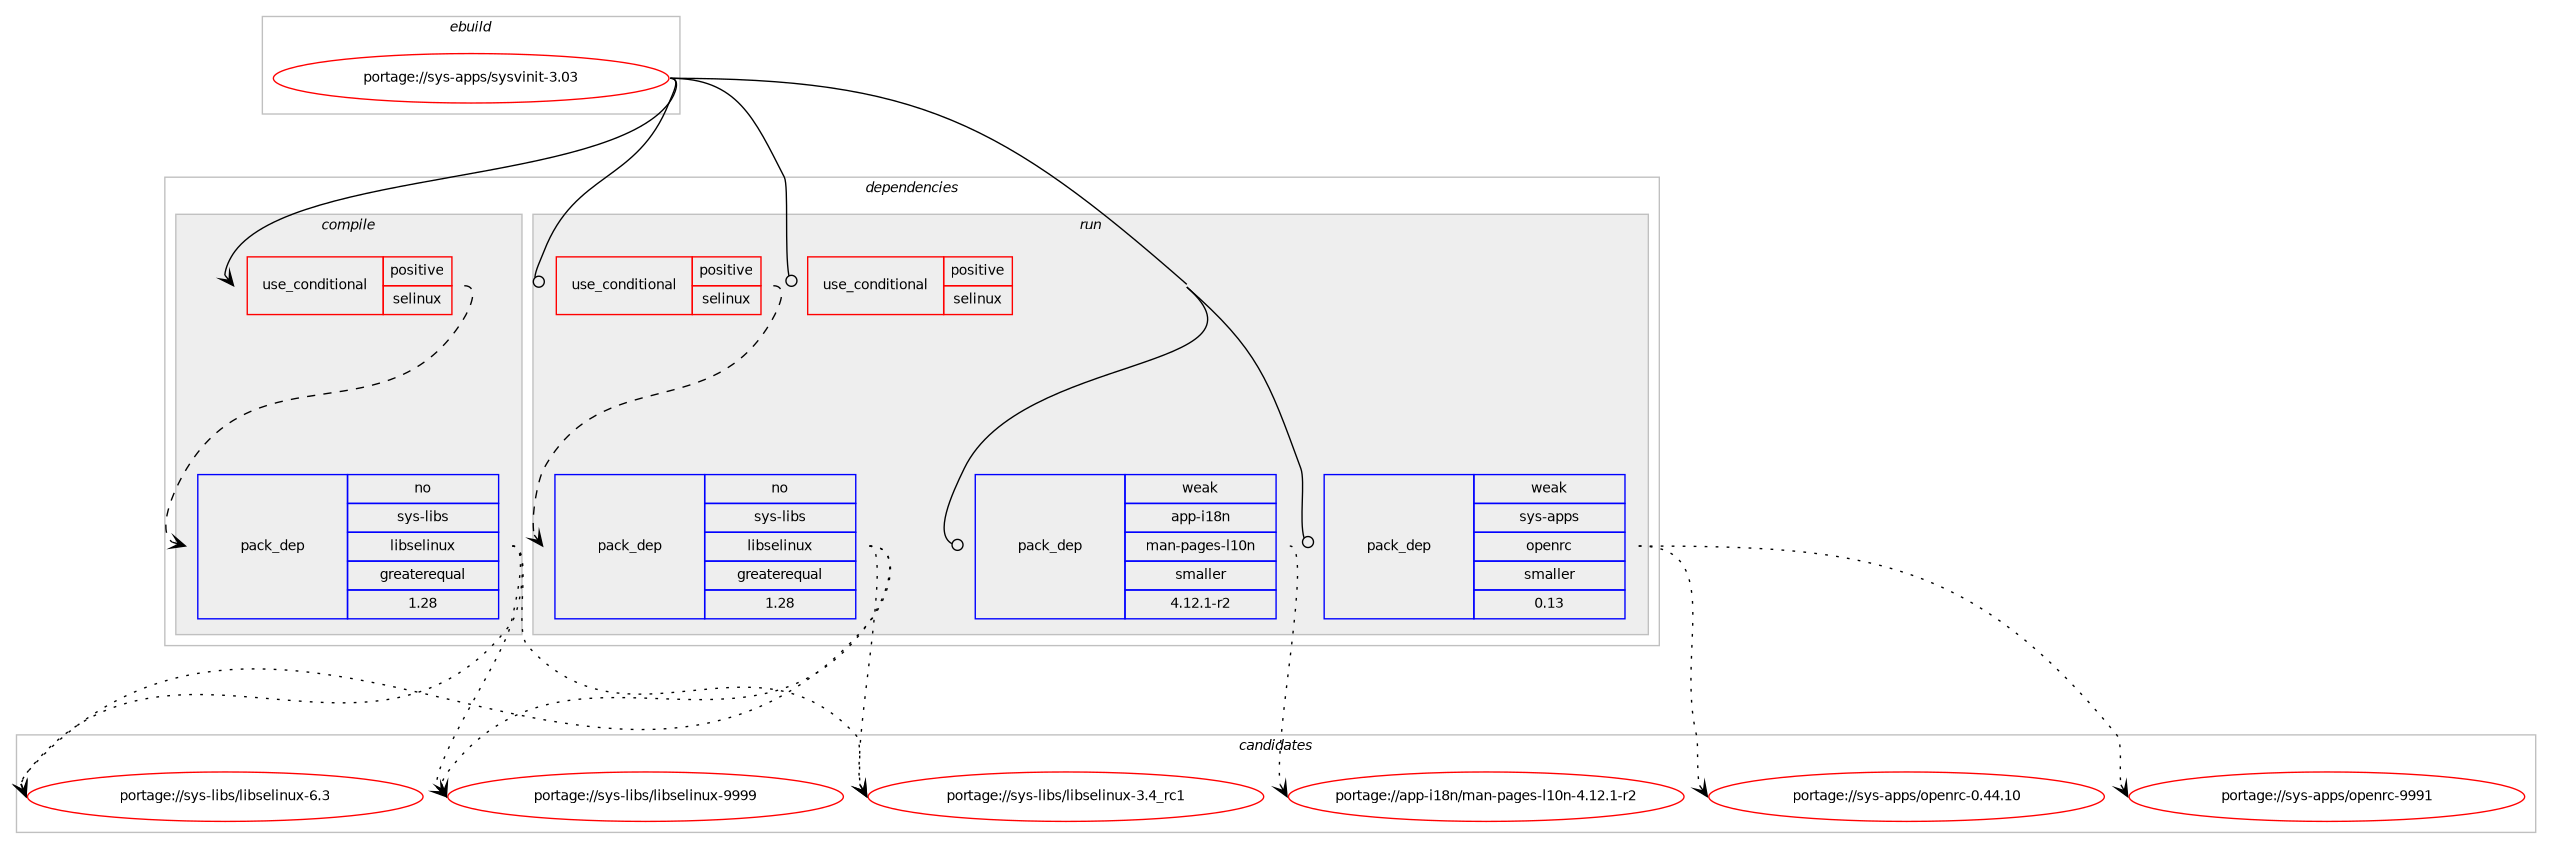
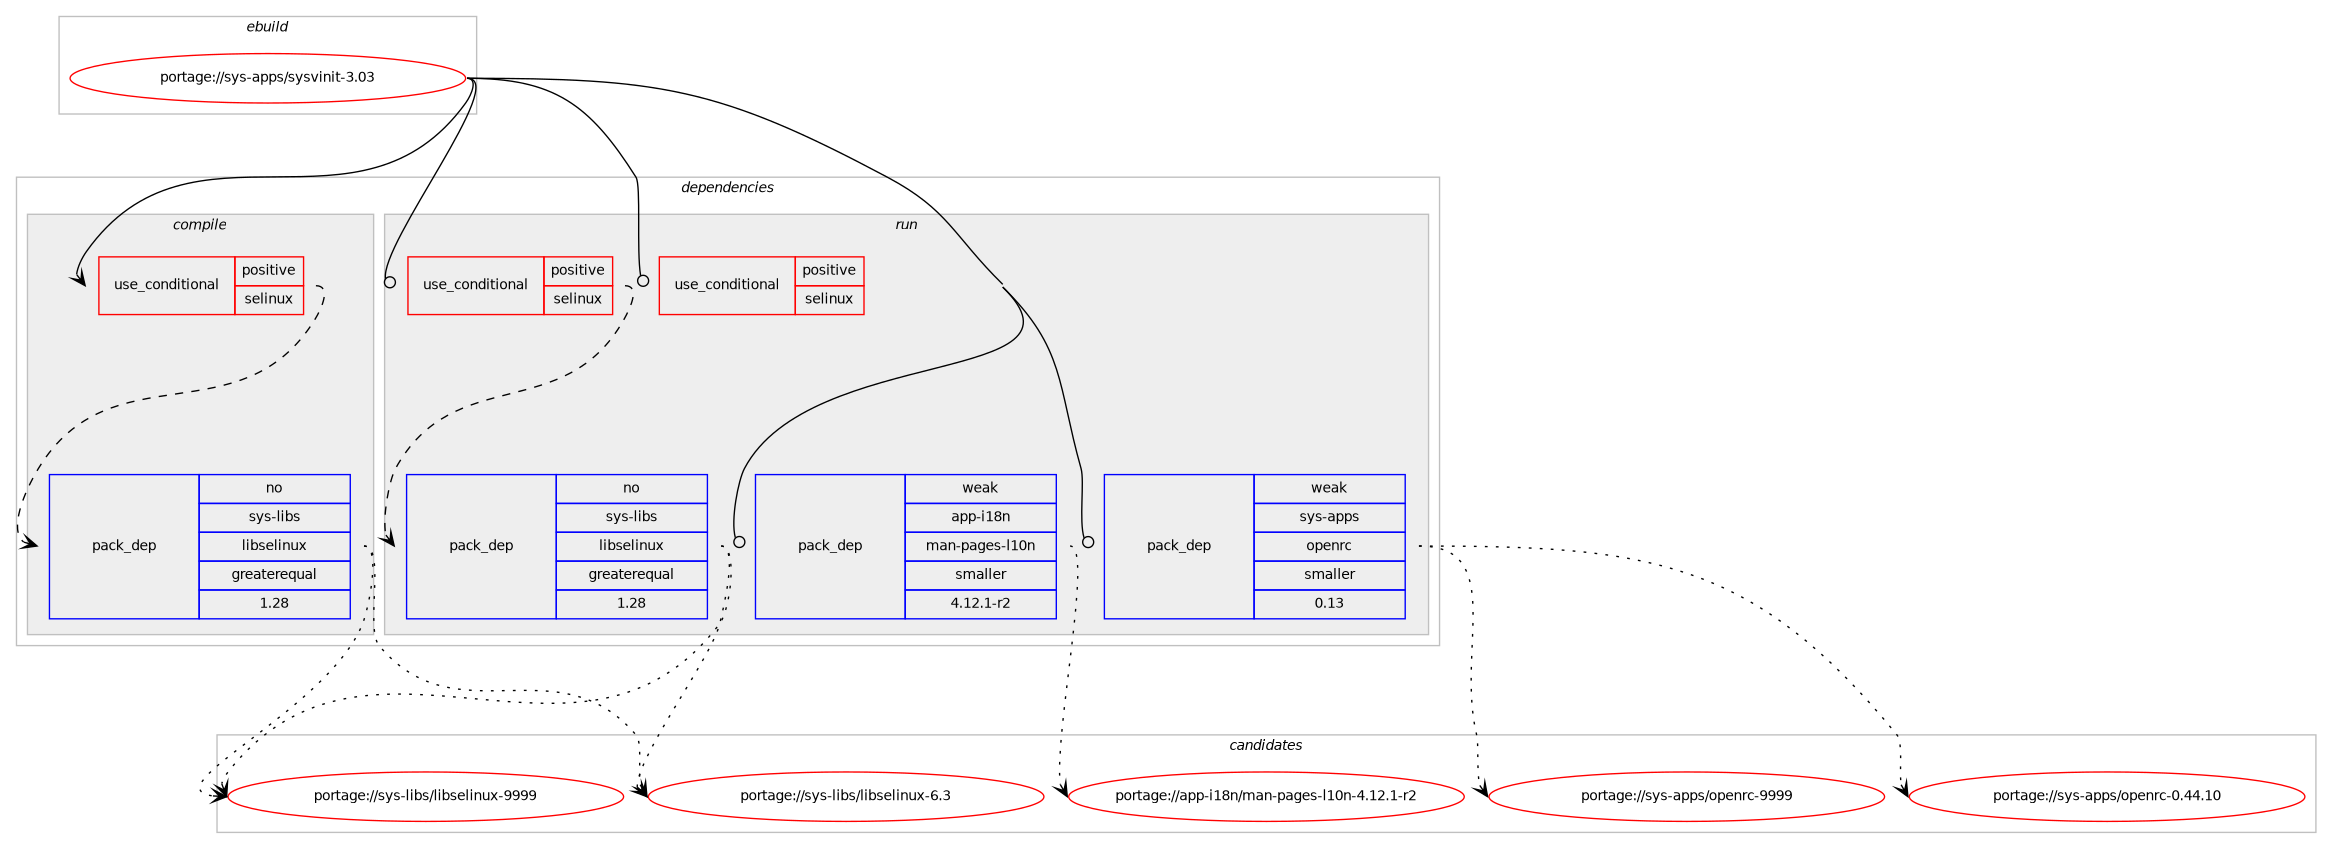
(1066, 797) -> none
(2327, 797) -> (1687, 797)
